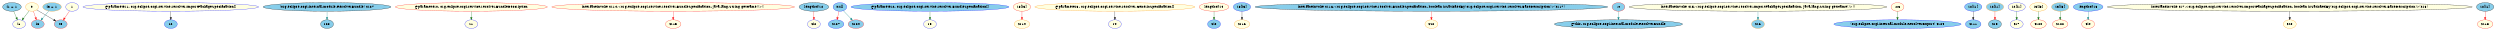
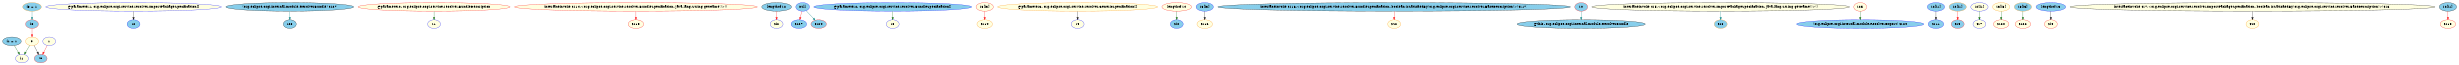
(34, 14) -> (32, 32)
(2088, 14) -> (2051, 14)
(1995, 24) -> (1958, 24)
